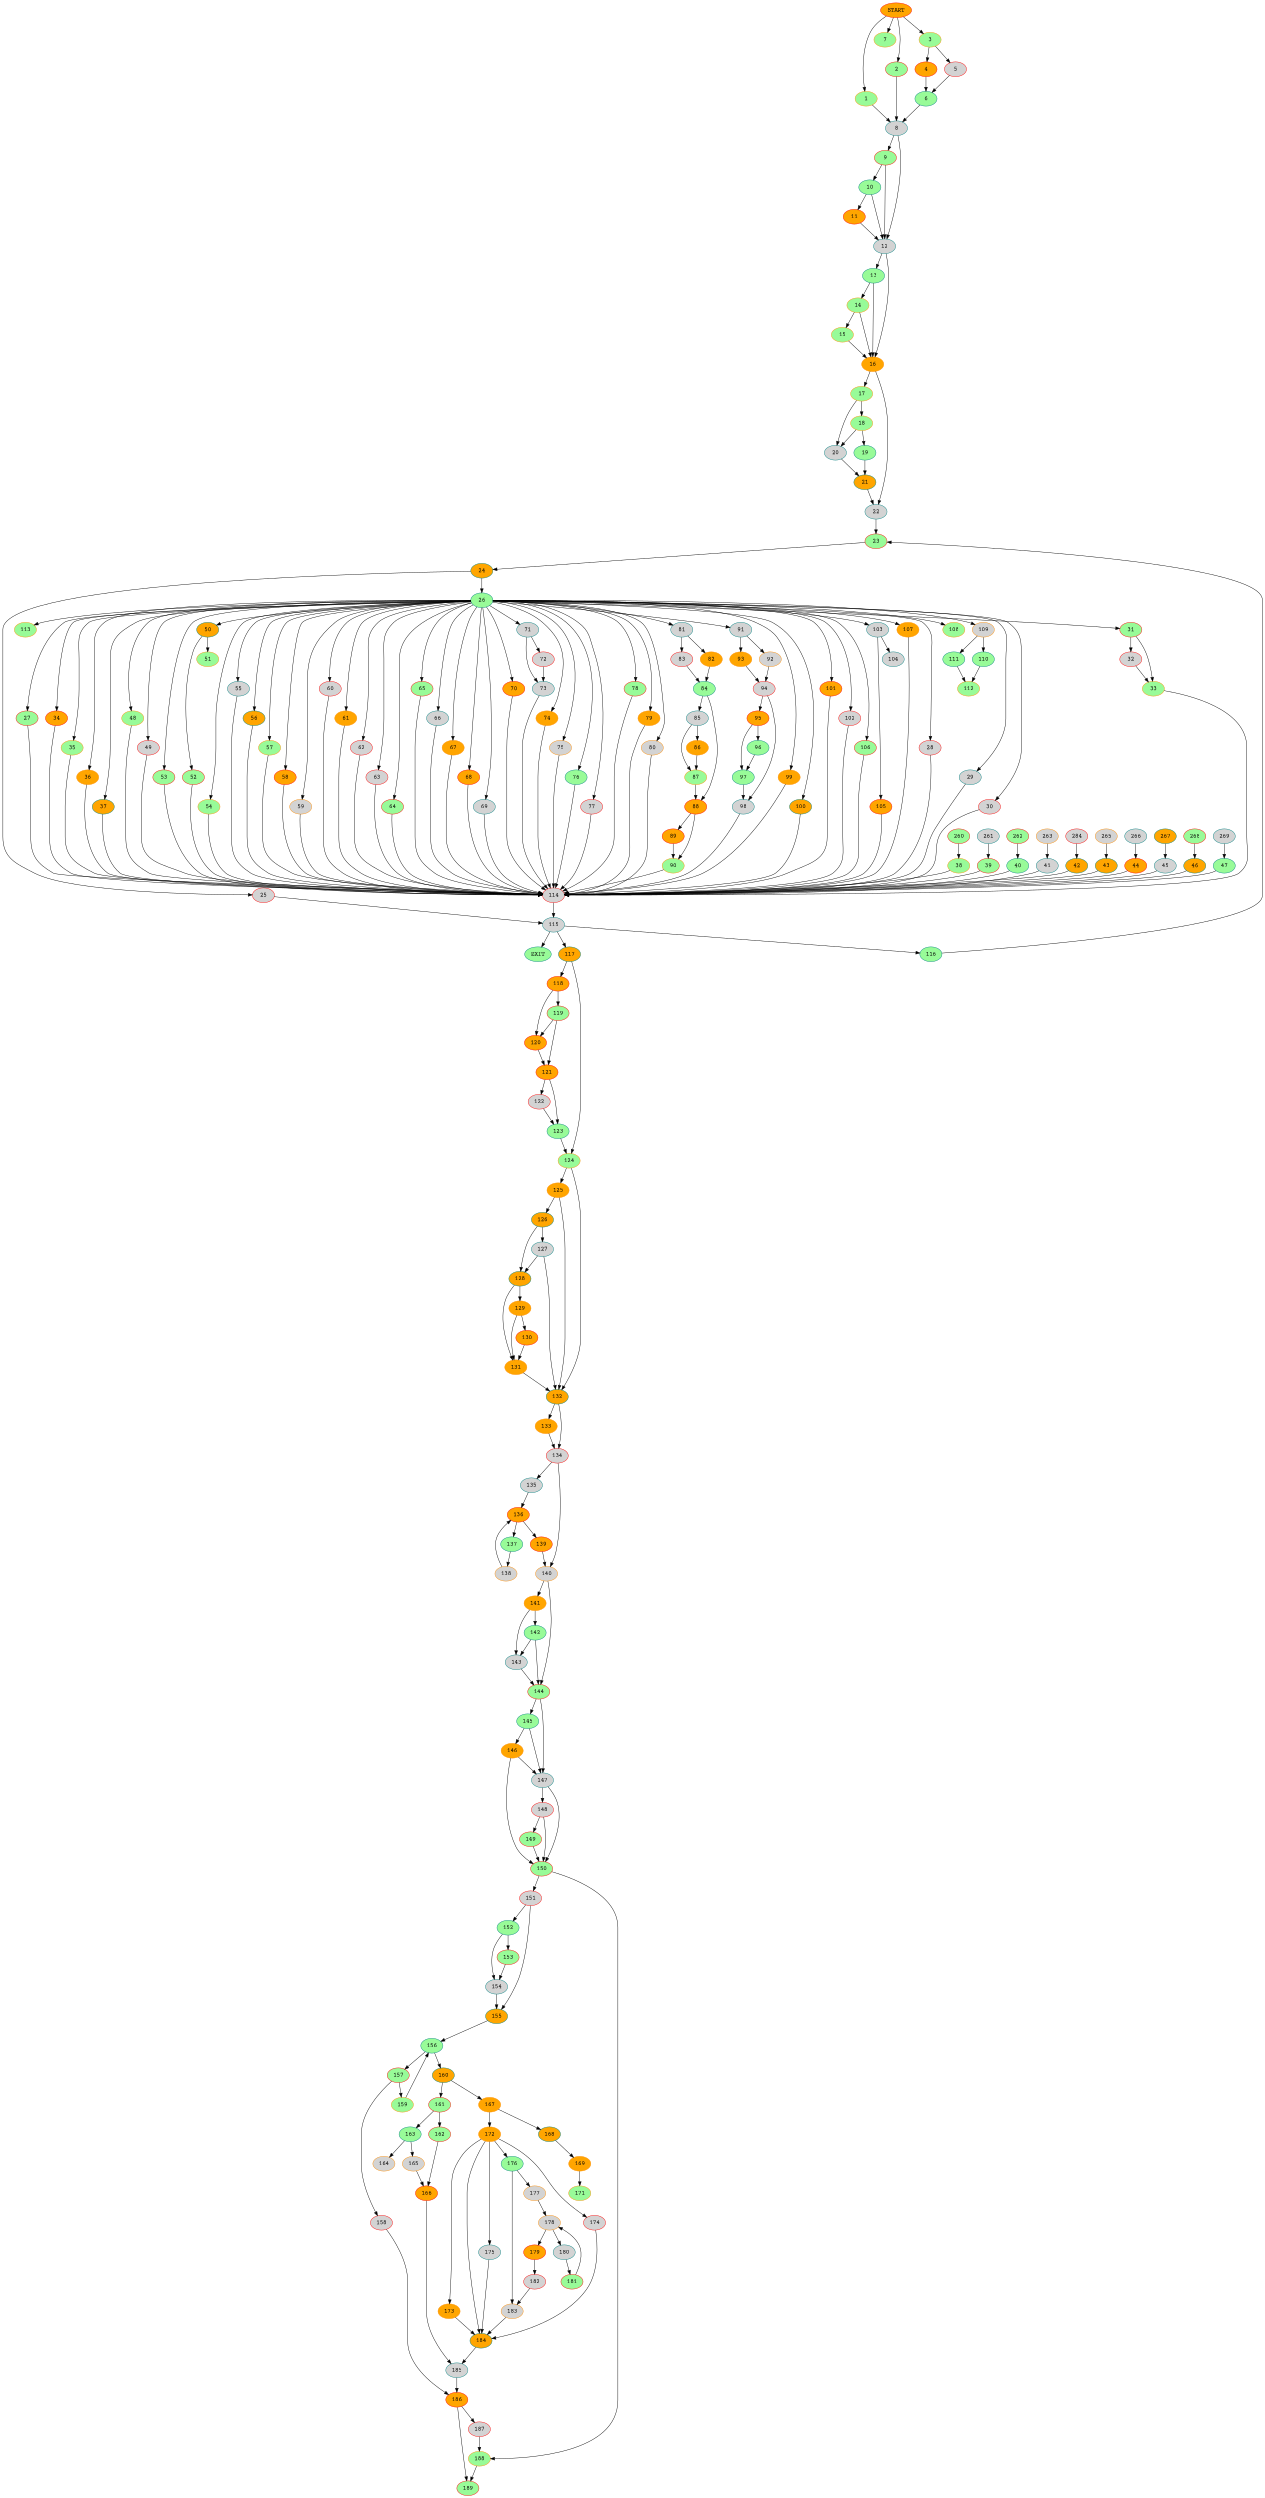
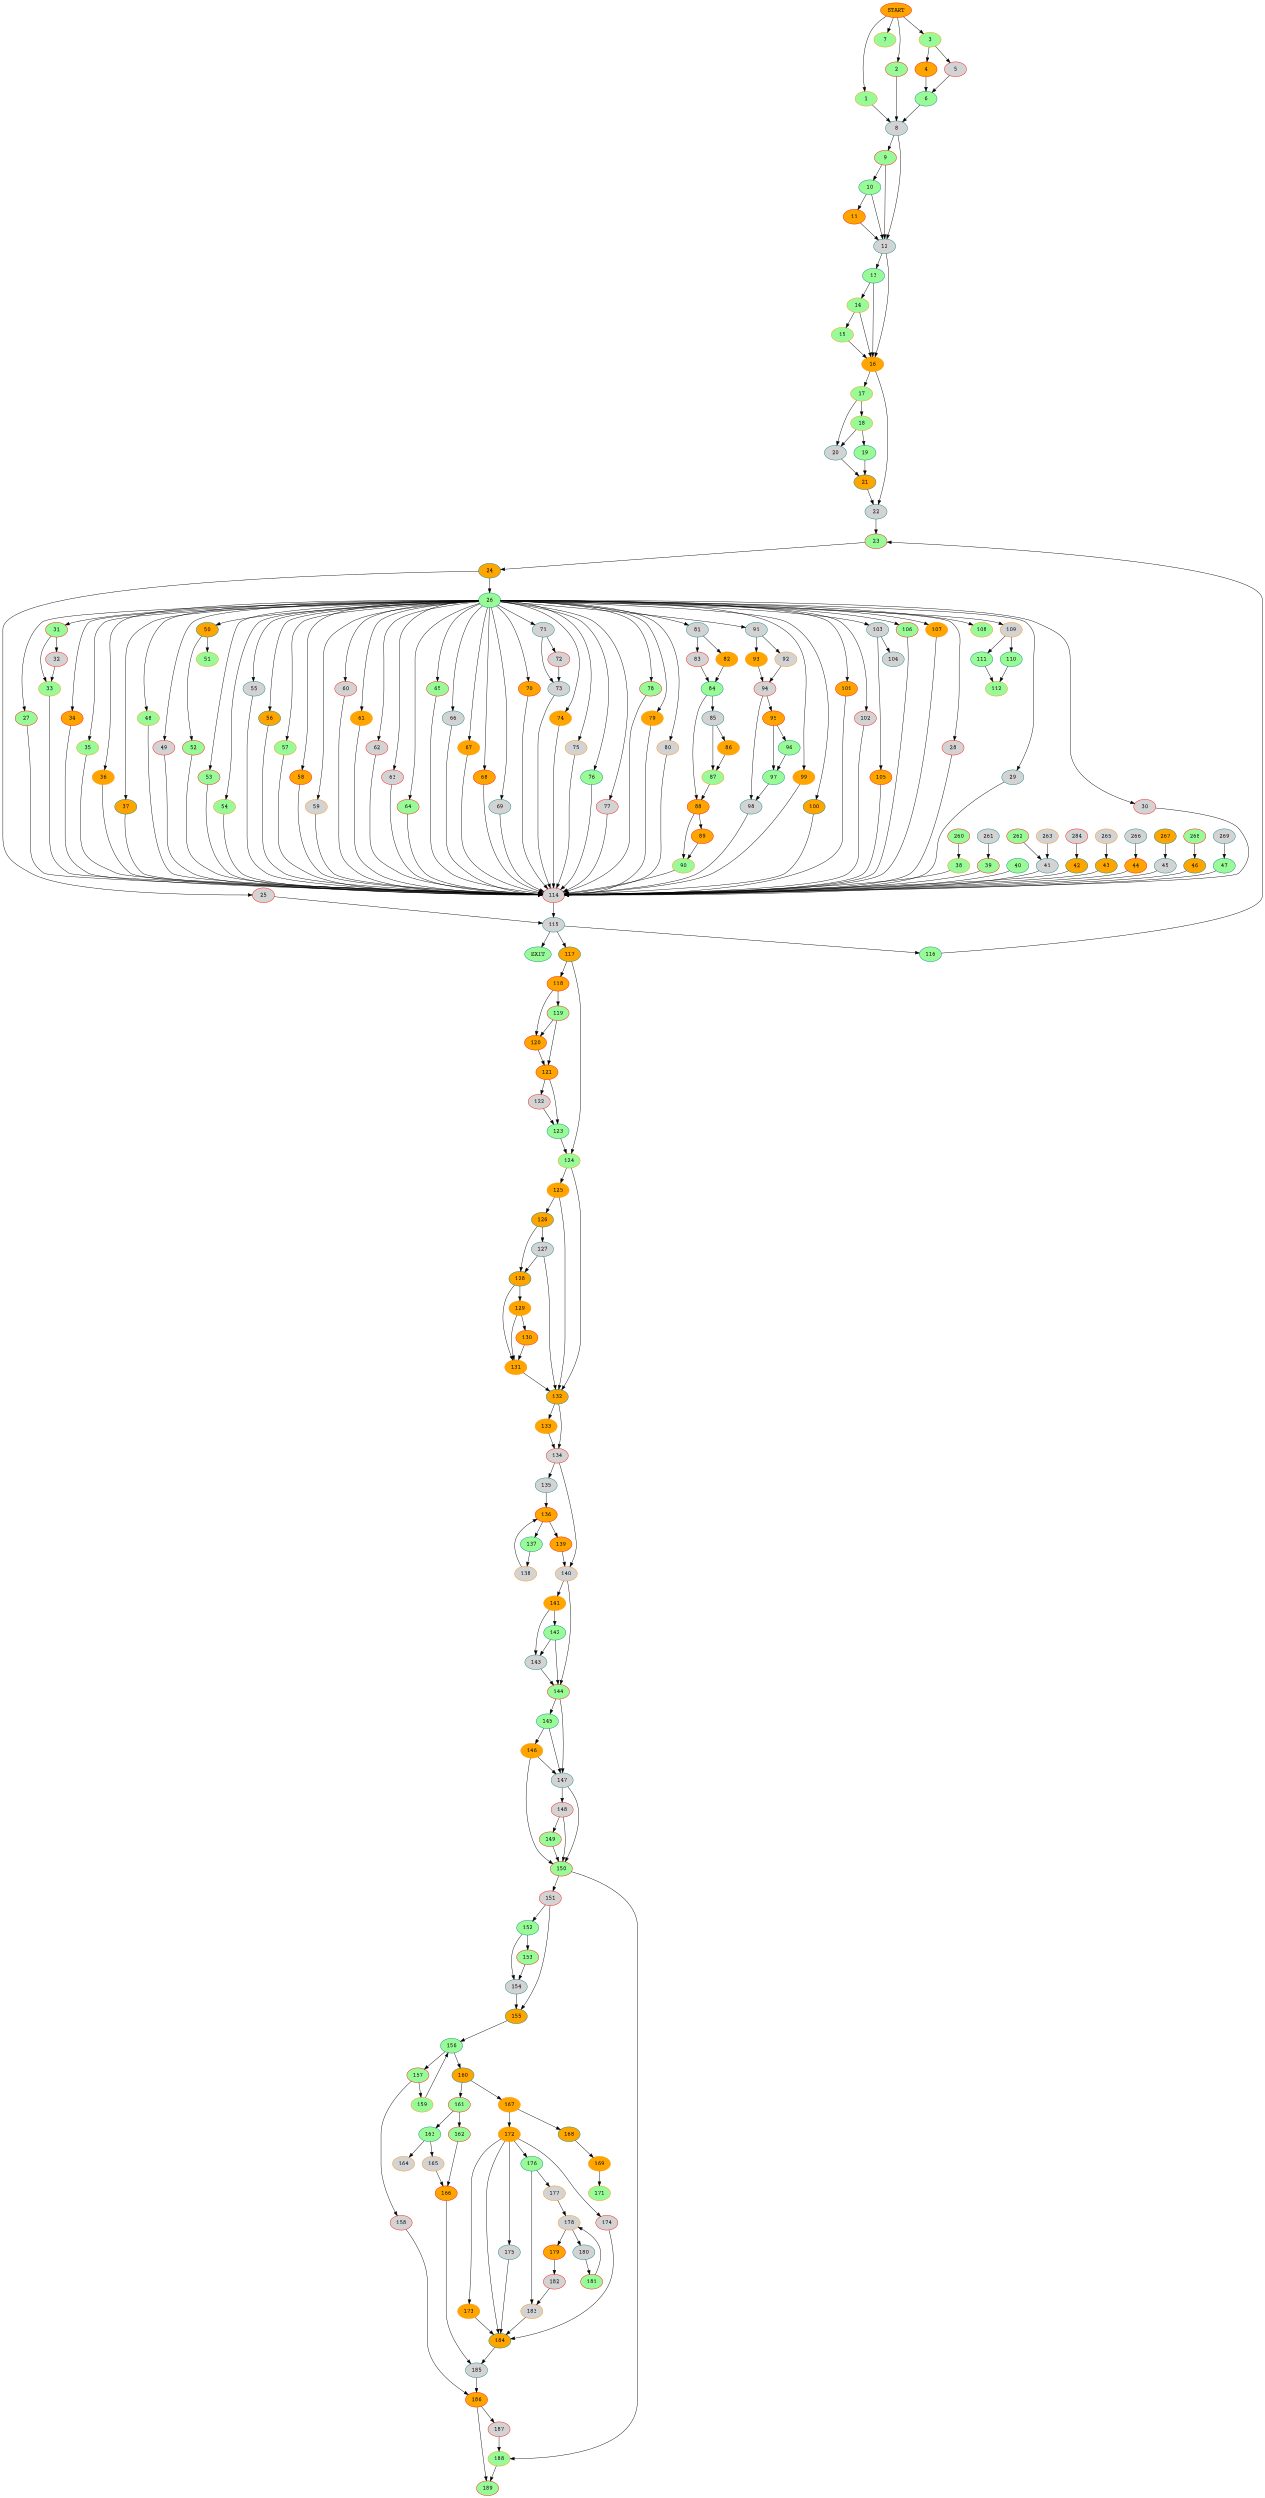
(25, 630) -> none
(1018, 849) -> (1031, 850)
